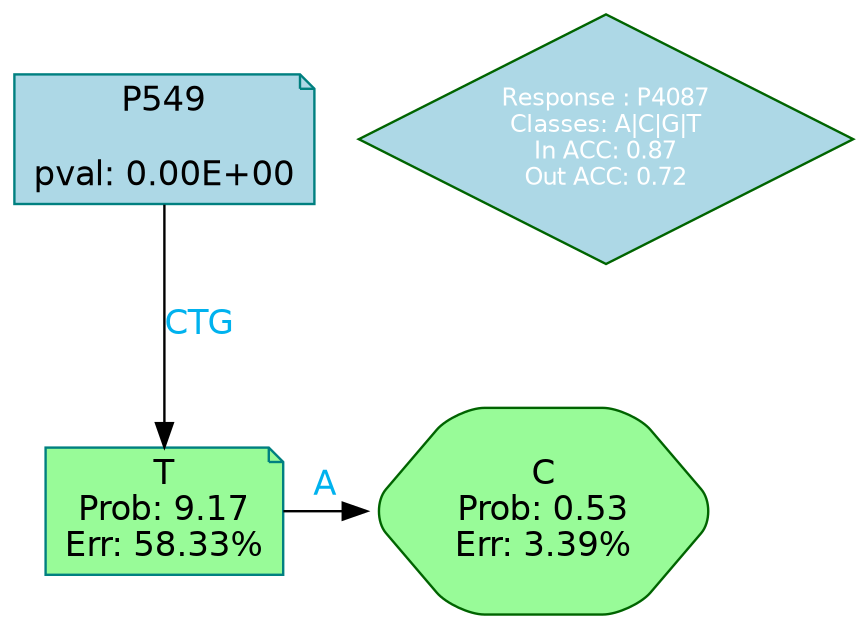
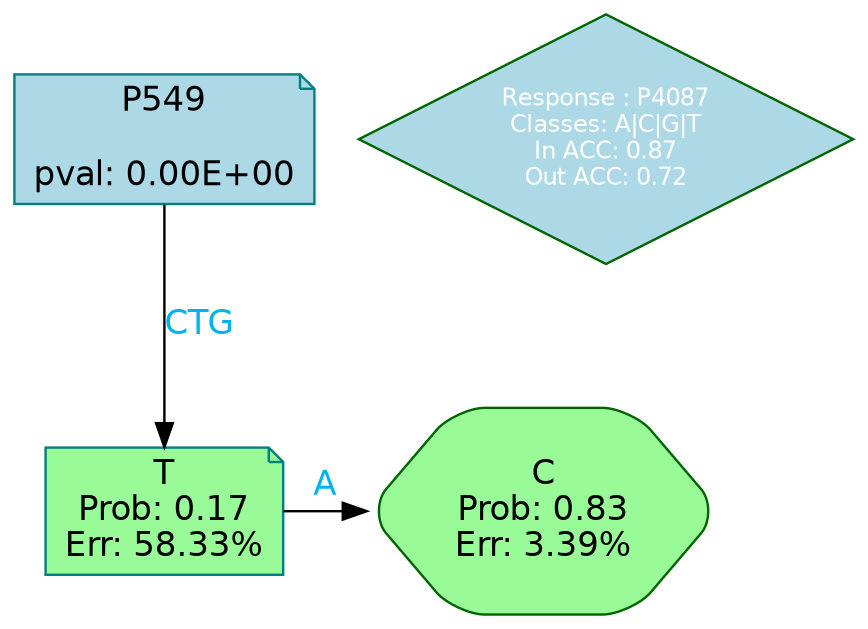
(164, 511) -> (164, 511)
(544, 511) -> (544, 511)
